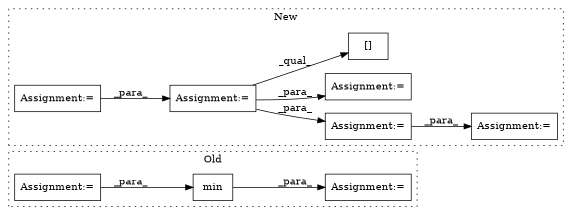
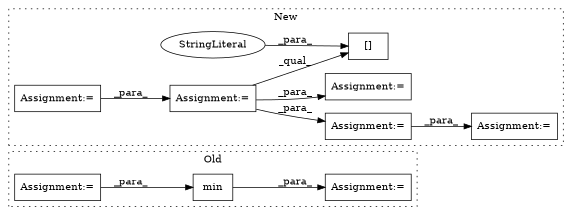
none -> (213, 45)
